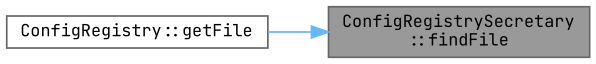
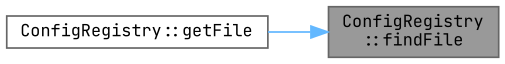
(459, 32) -> (414, 32)
